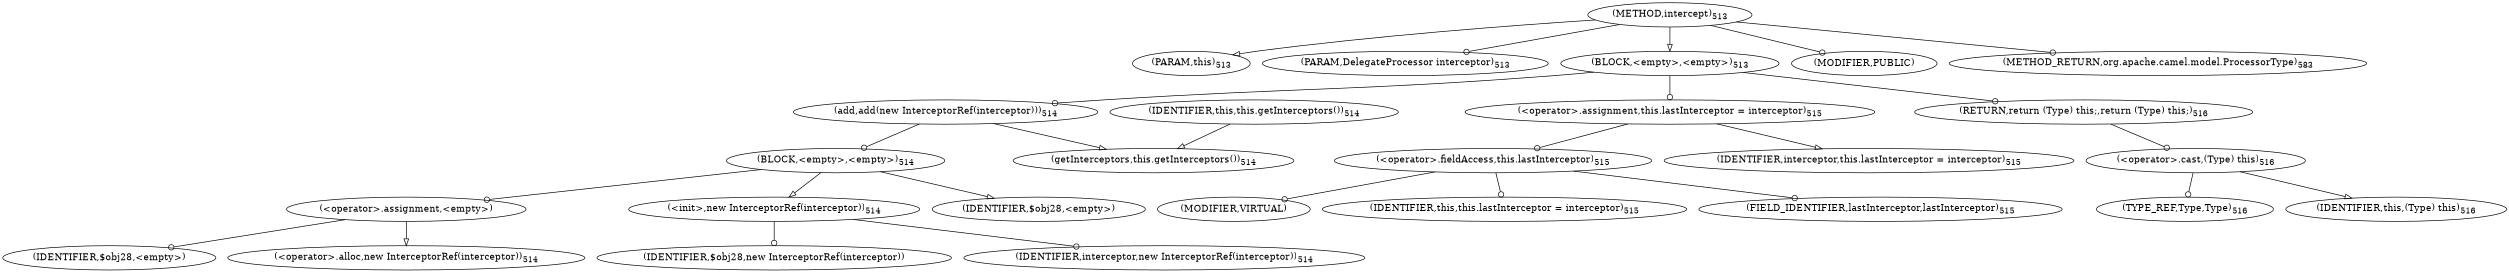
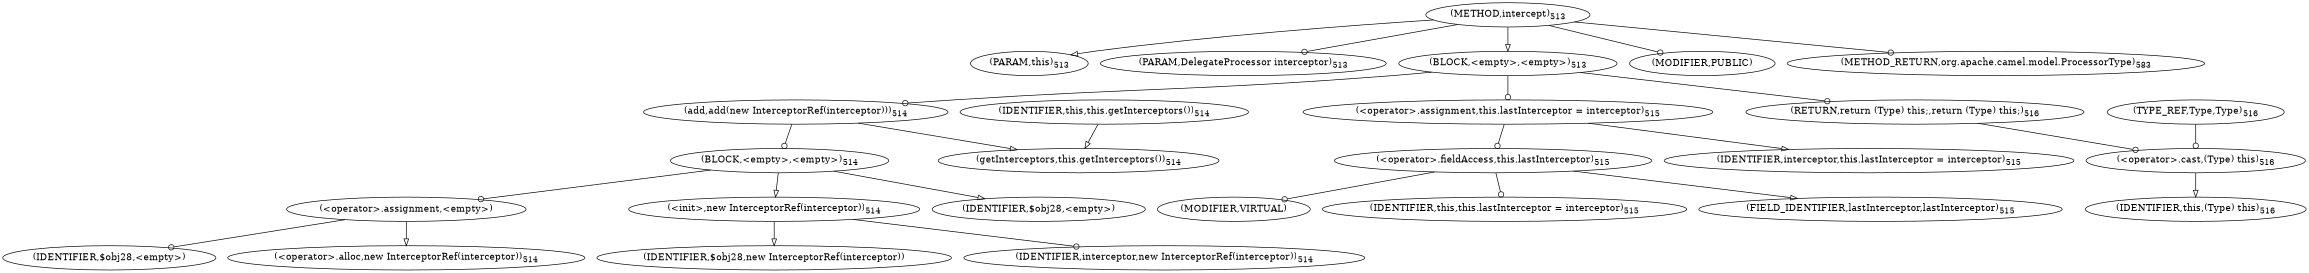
(2191, 182) -> (2196, 134)
(1683, 184) -> (1682, 184)
(774, 231) -> (774, 230)
